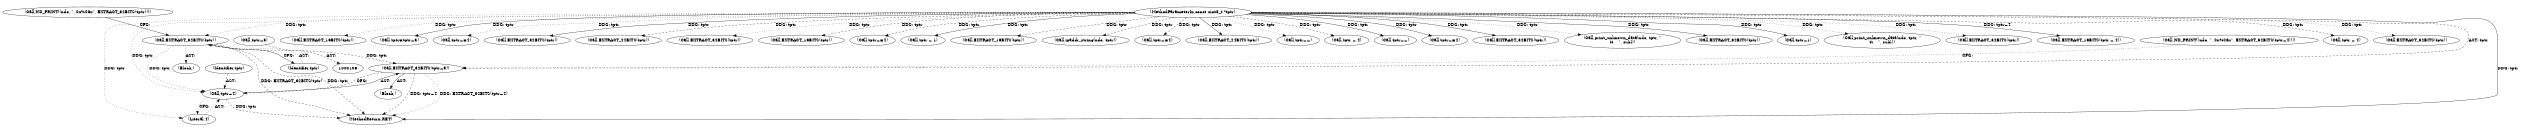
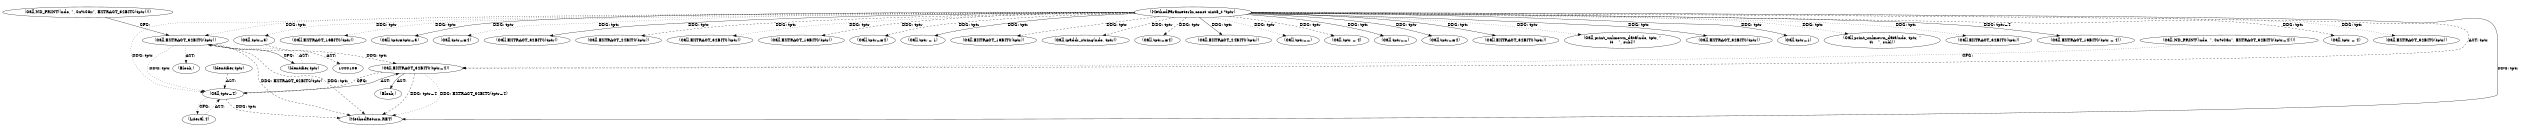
(488, 15) -> (701, 15)
(416, 68) -> (416, 68)
